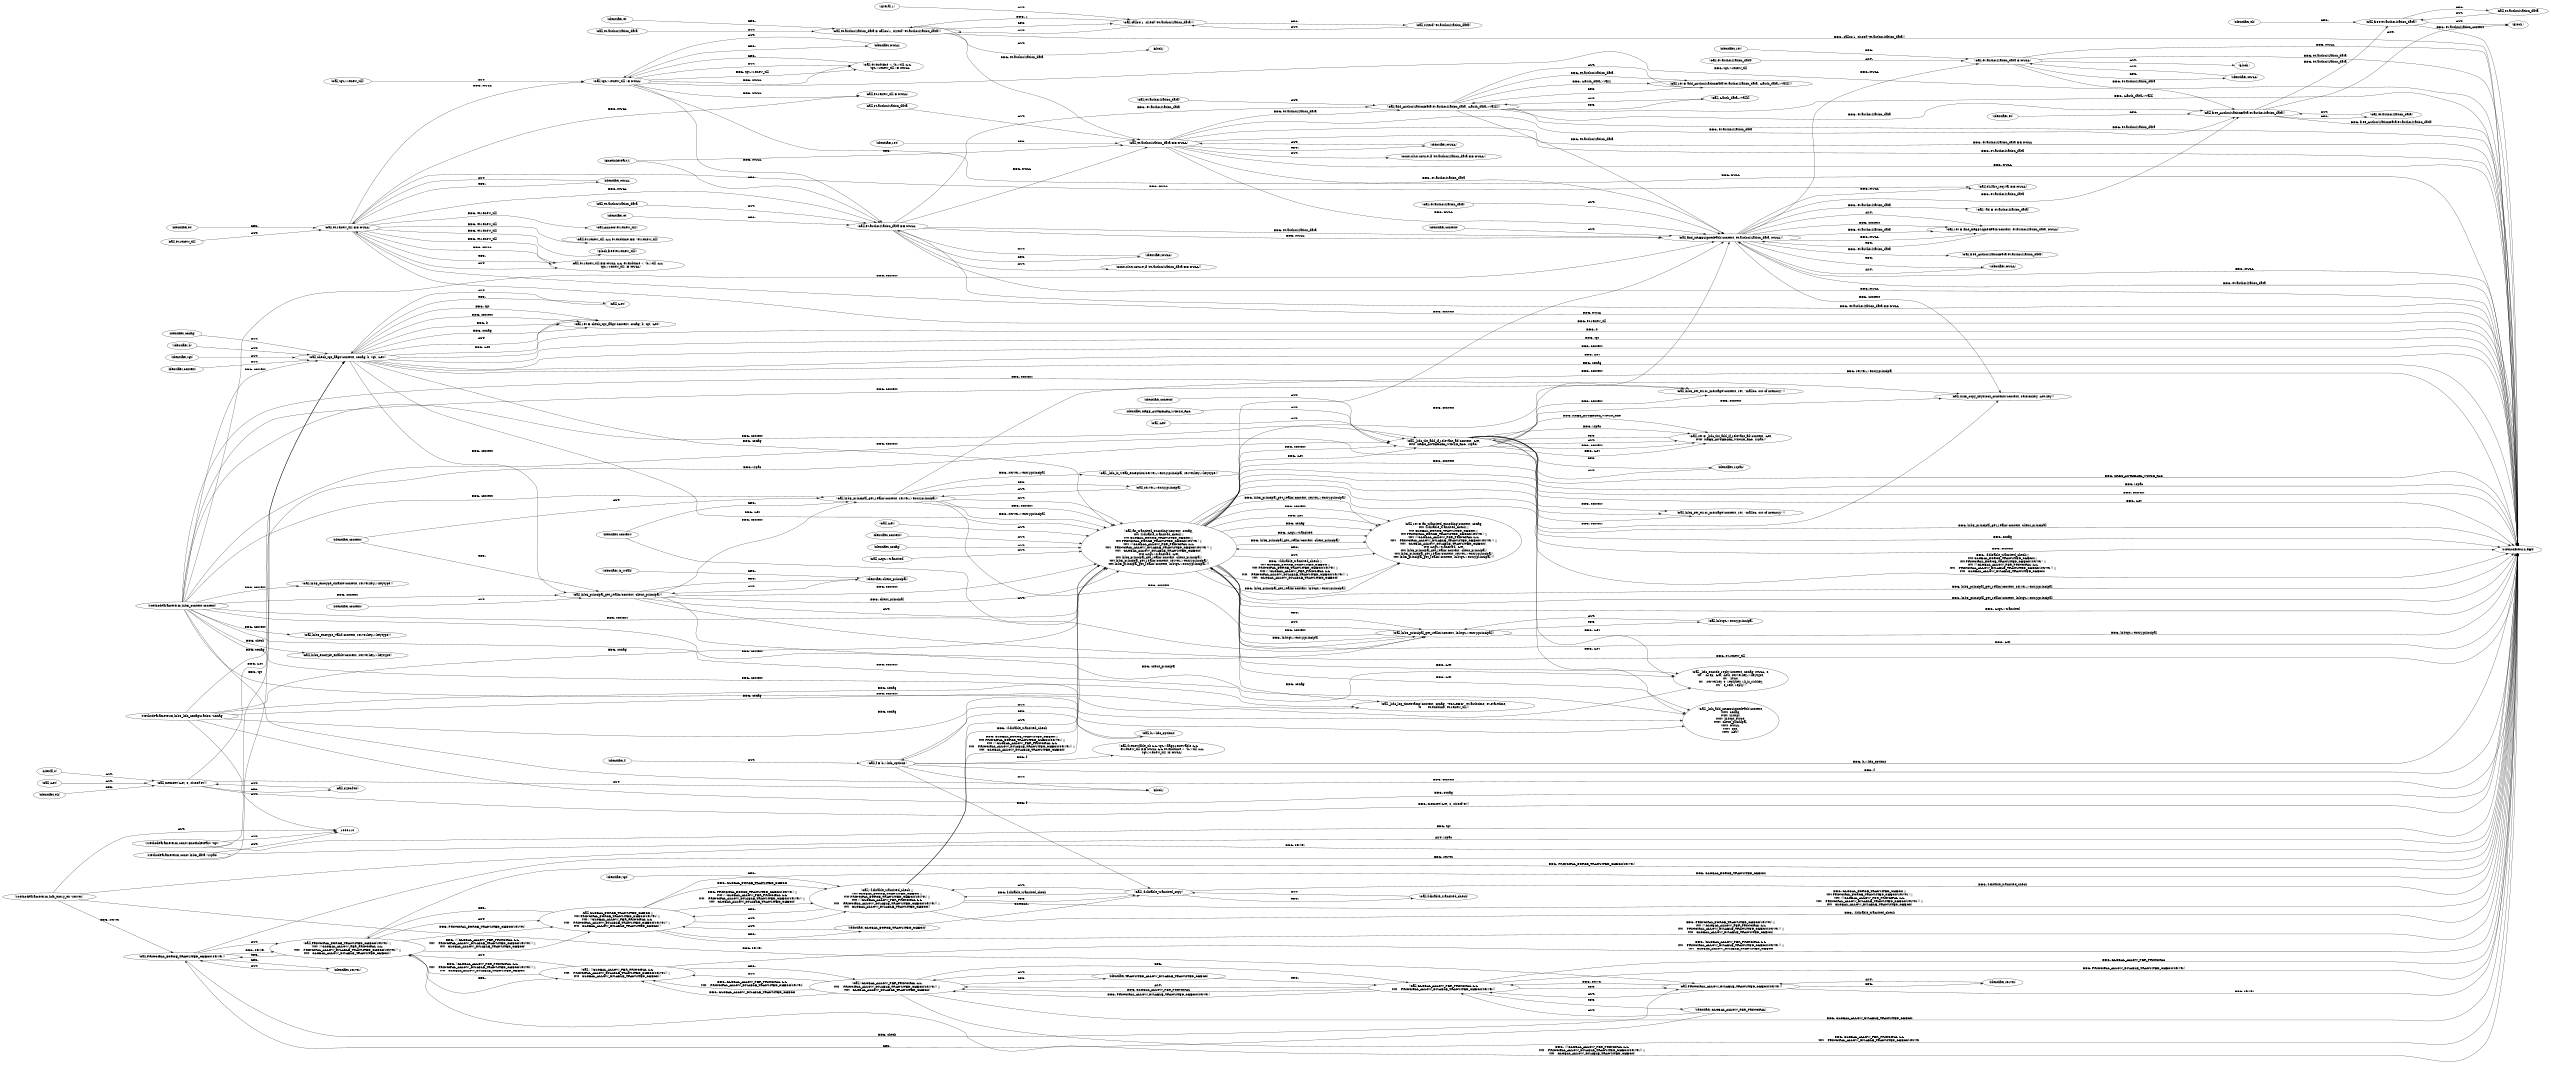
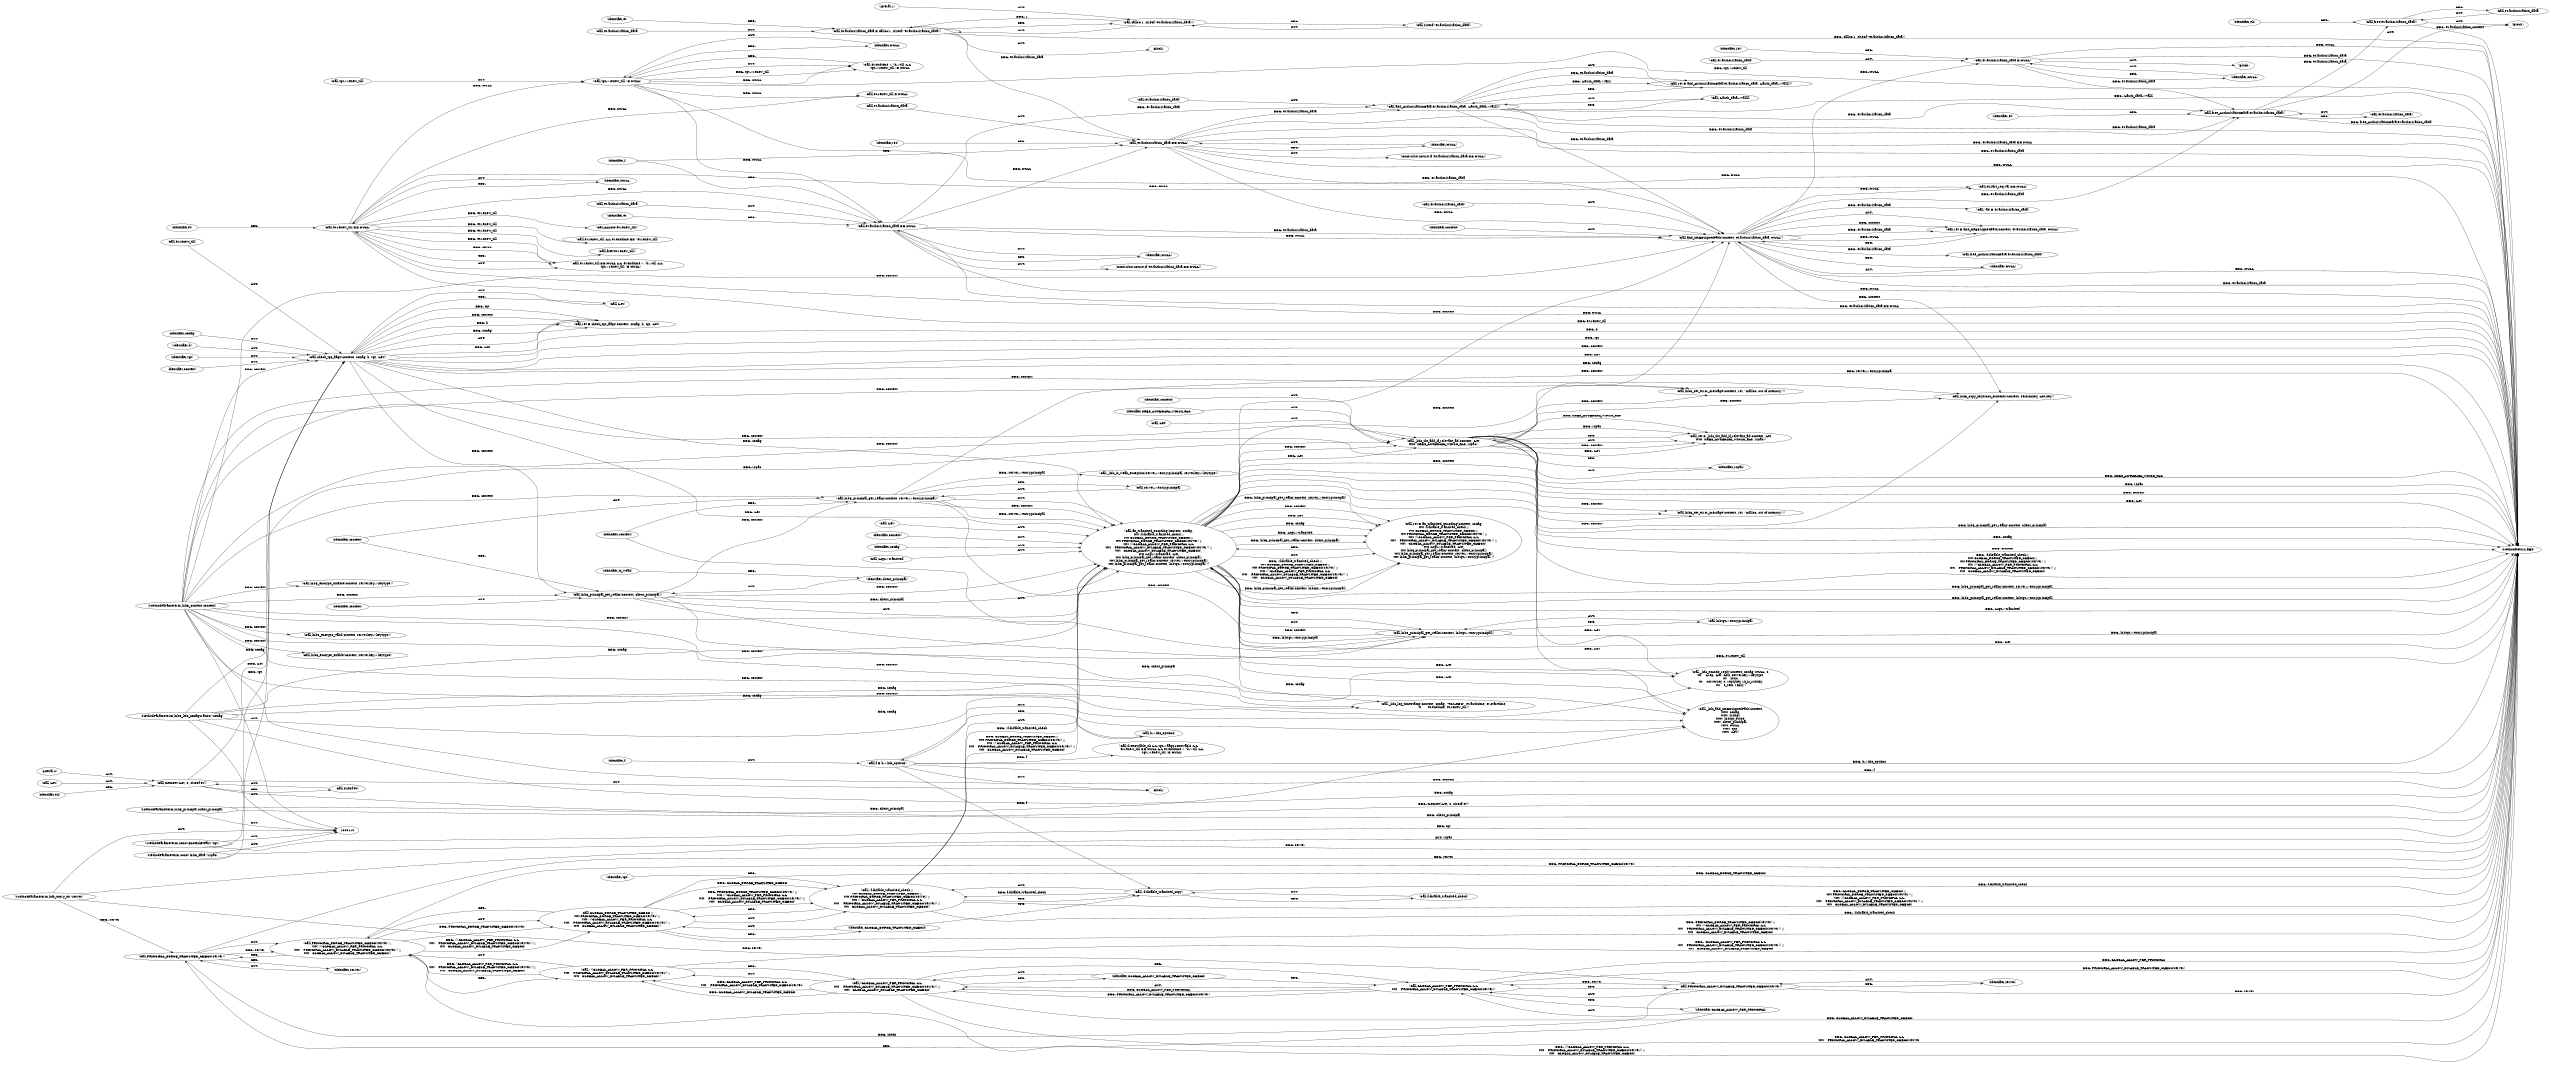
(617, 161) -> (617, 161)
(260, 235) -> (264, 299)
(617, 251) -> (617, 251)
(748, 582) -> none
(255, 641) -> (255, 641)
none -> (248, 726)
none -> (182, 810)
(1022, 904) -> (1022, 904)
(1159, 976) -> (1159, 976)
